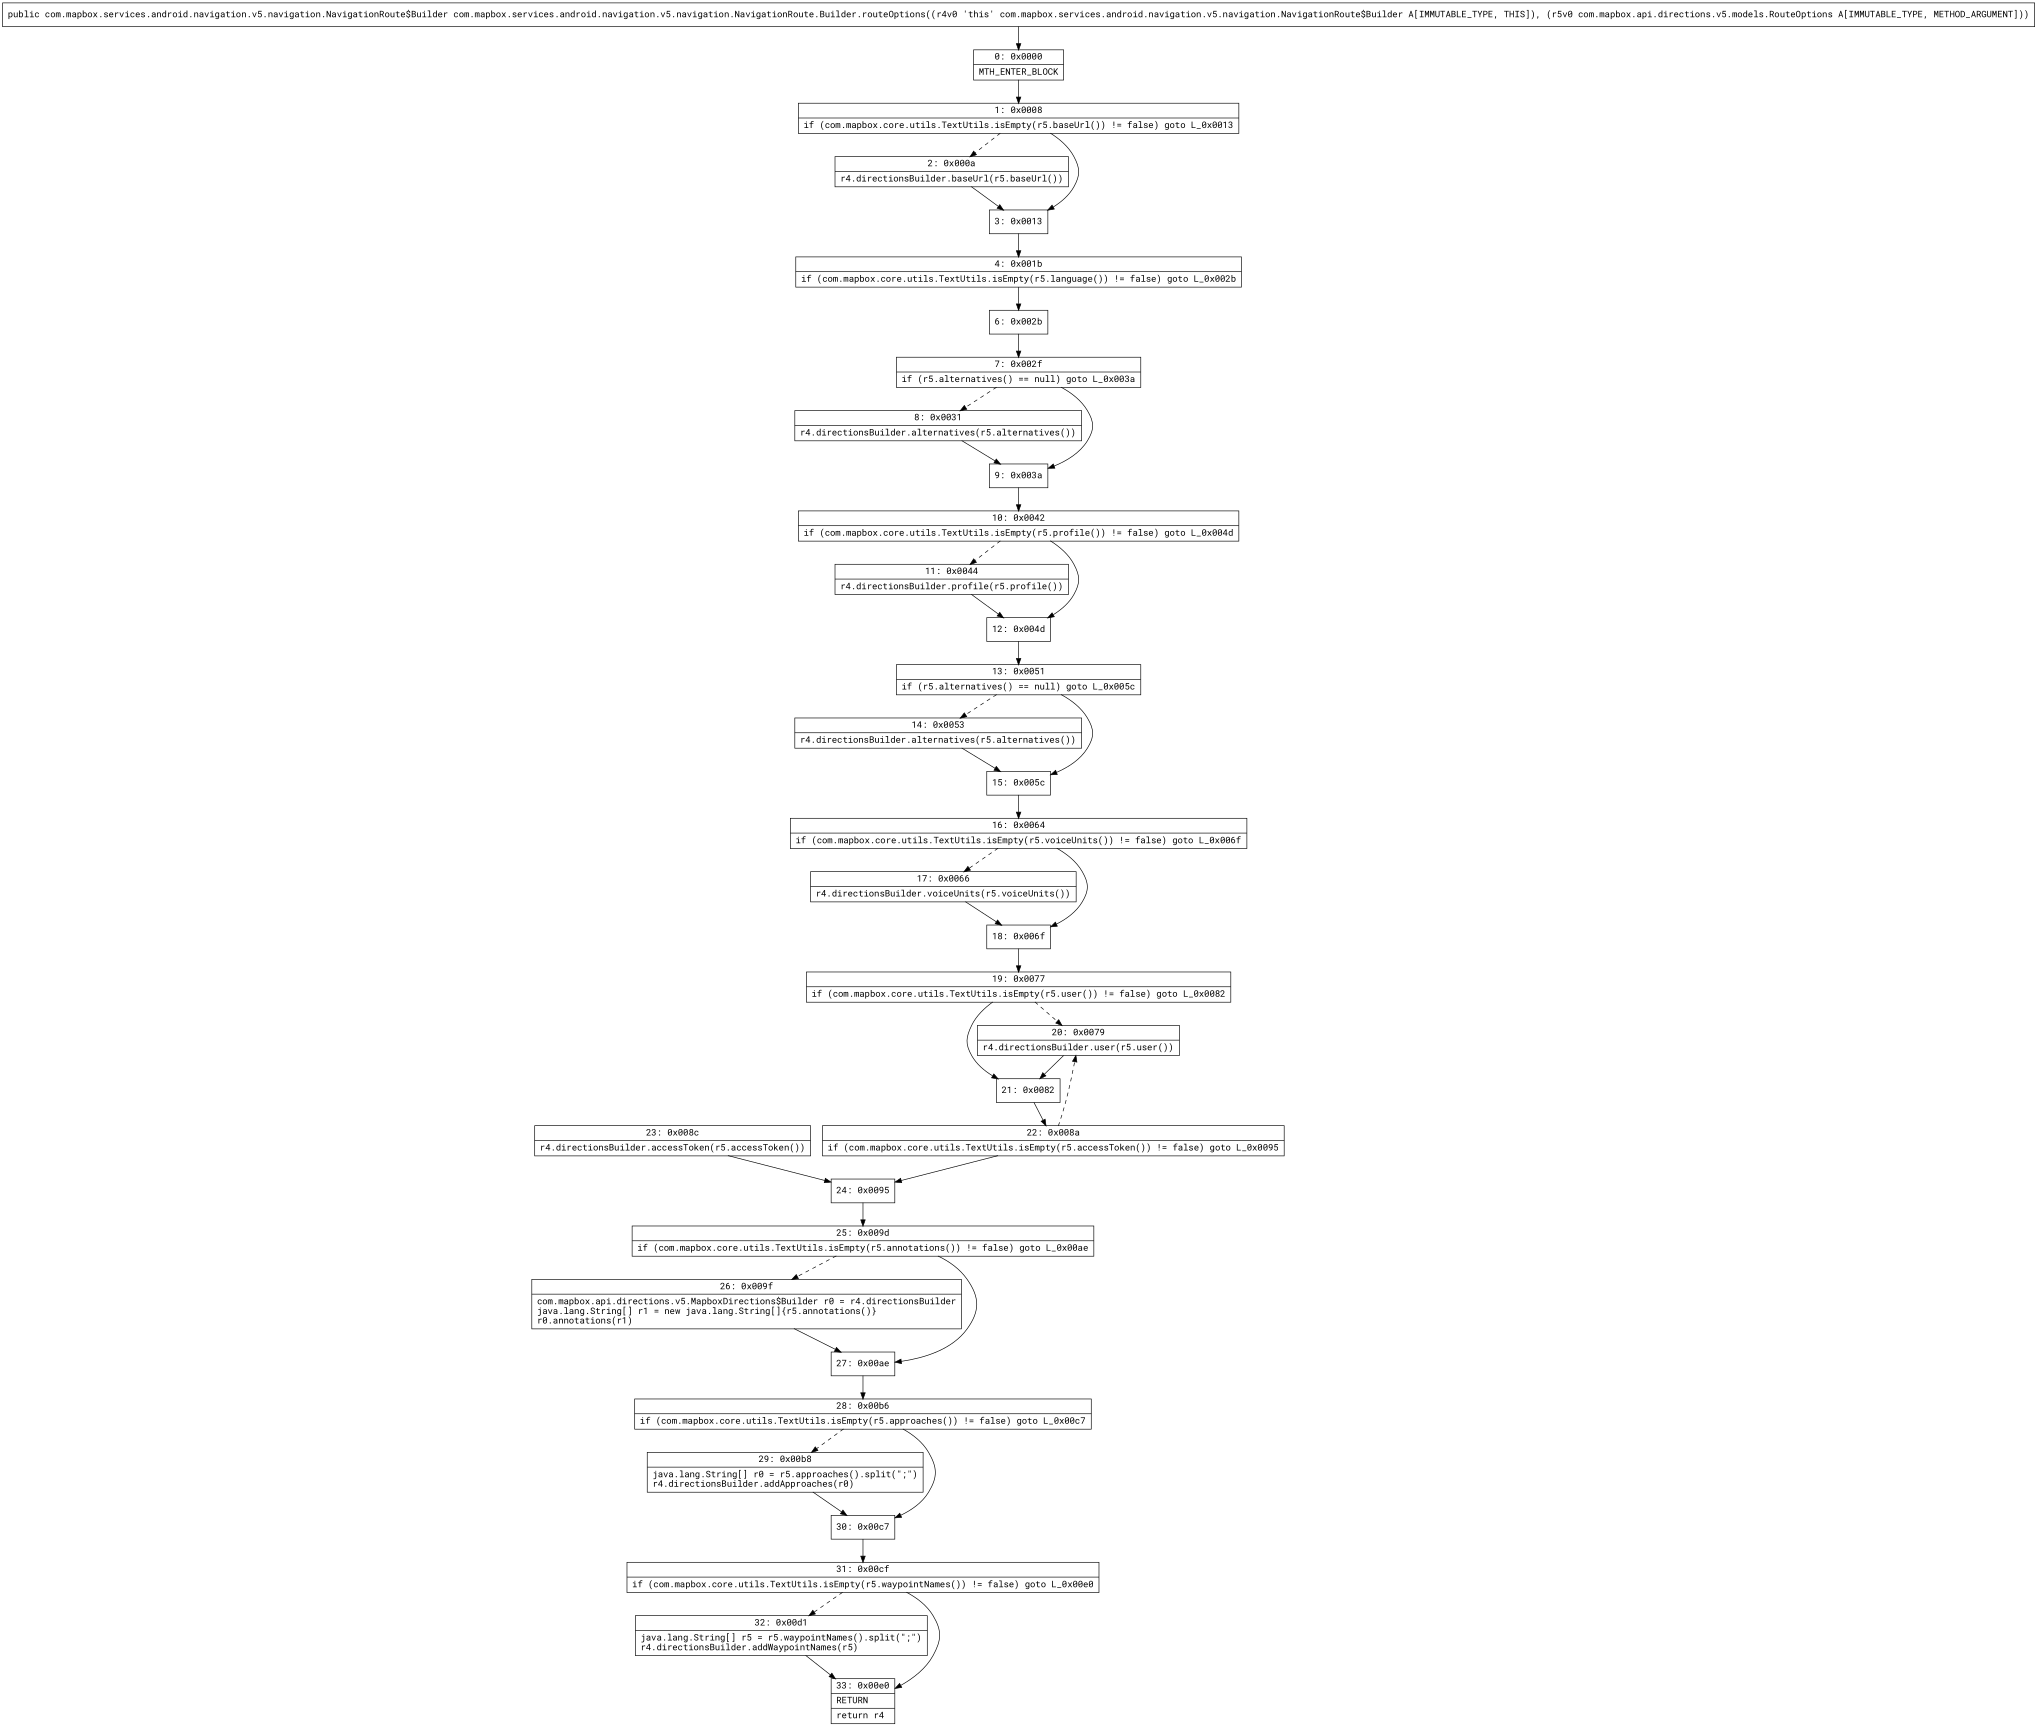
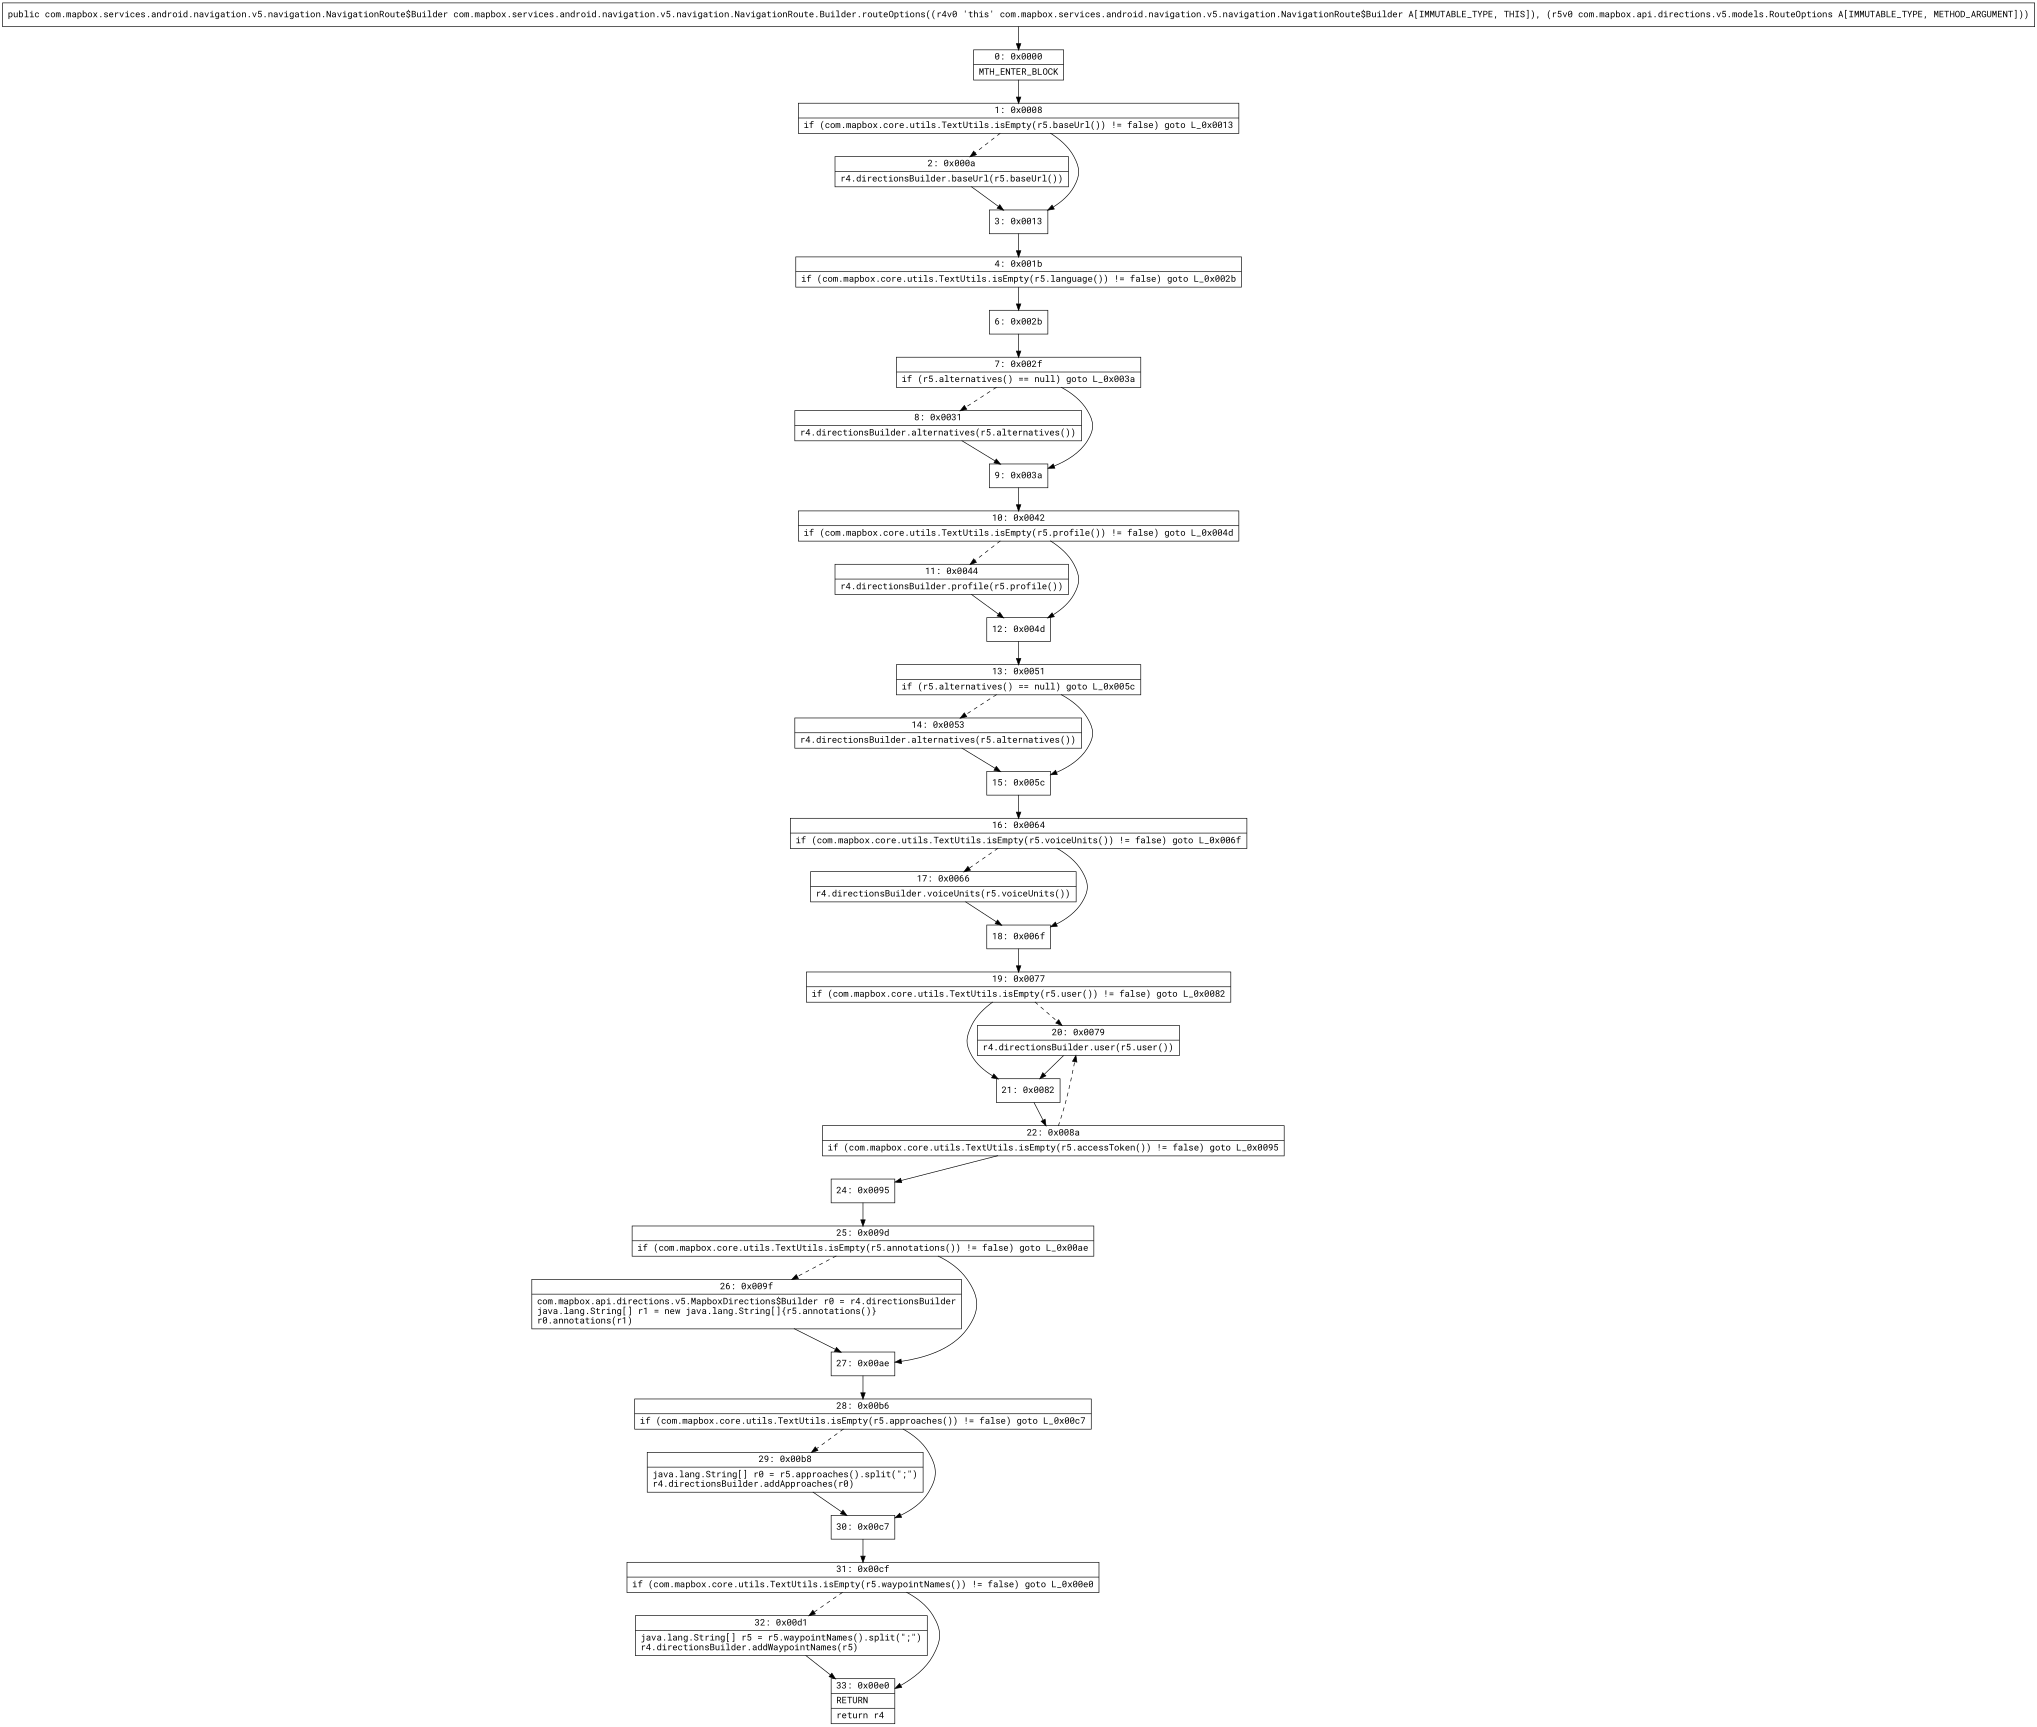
(673, 1141) -> none
